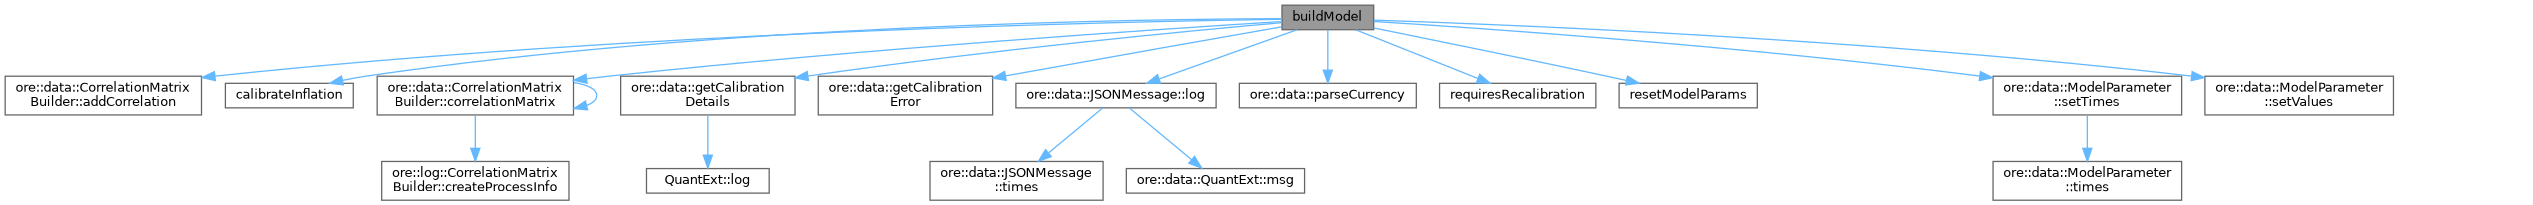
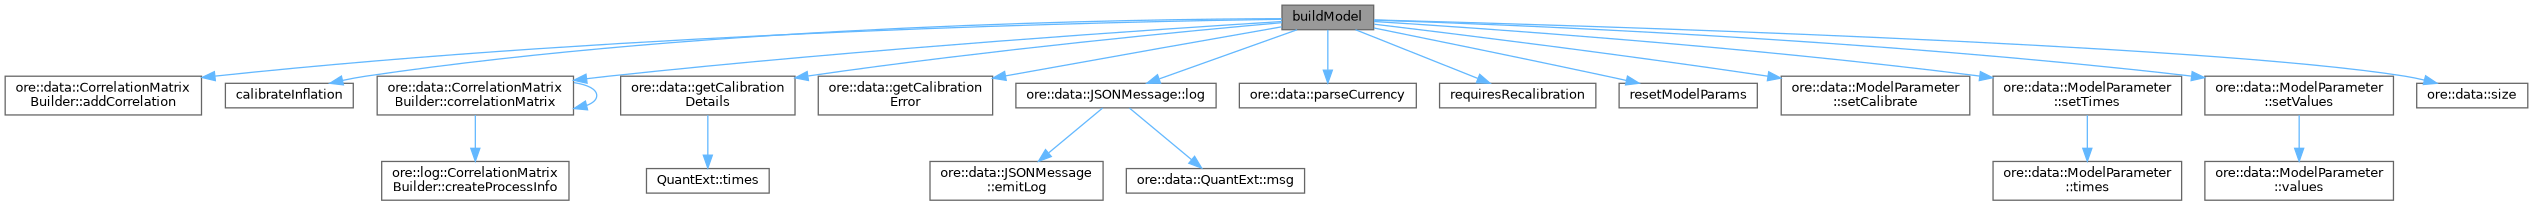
none -> (1876, 96)
none -> (2472, 96)
(708, 181) -> (708, 181)
(1017, 181) -> (1017, 181)
none -> (2299, 181)
